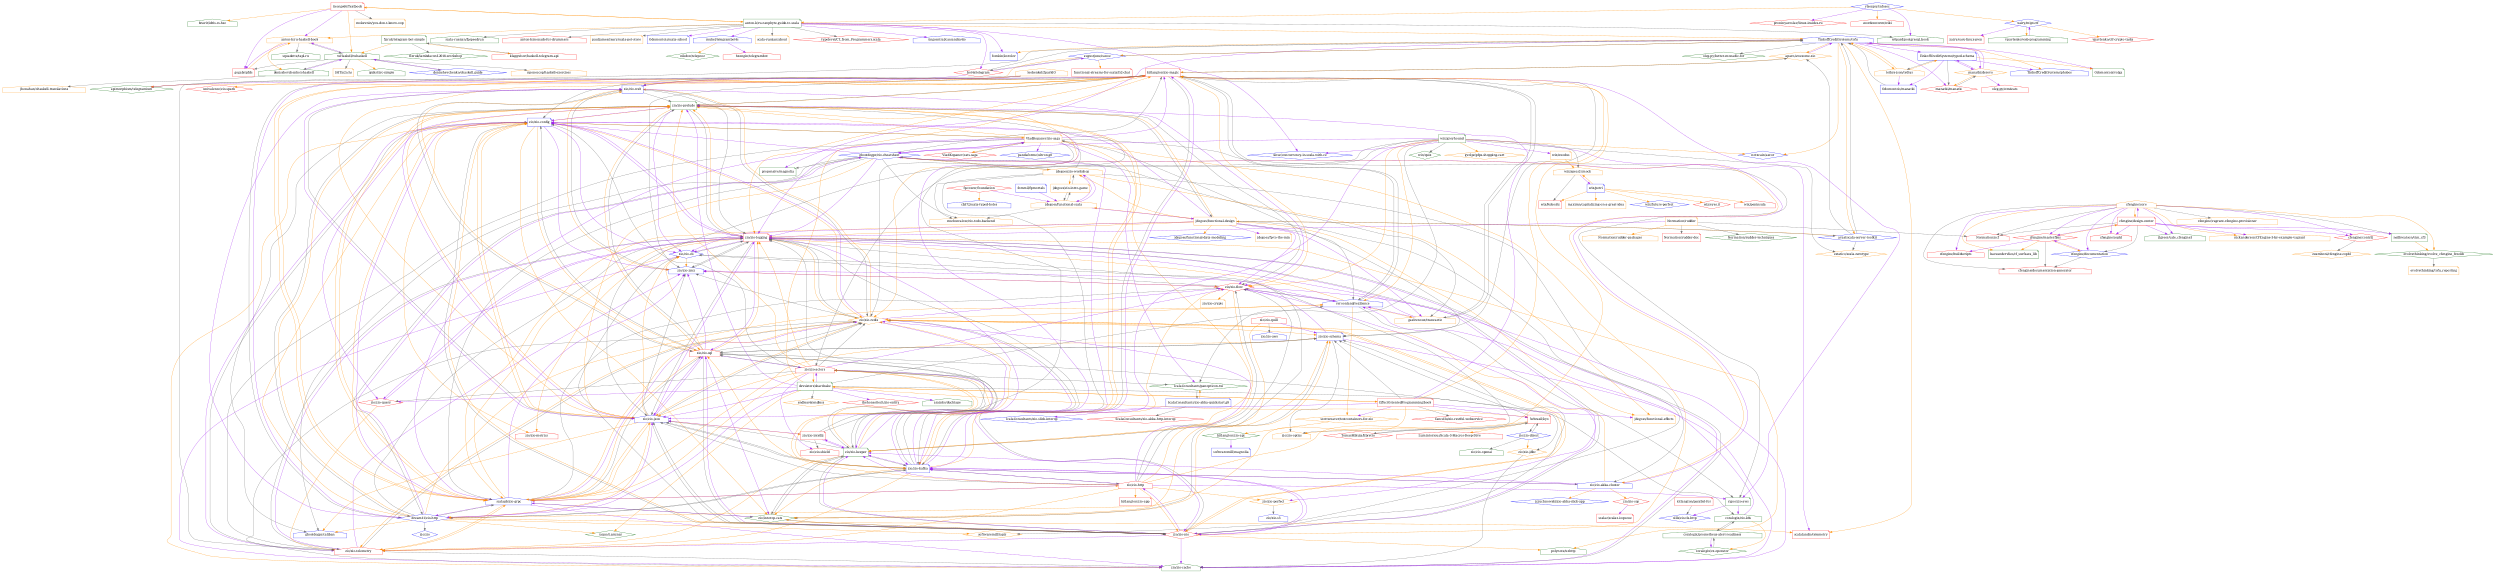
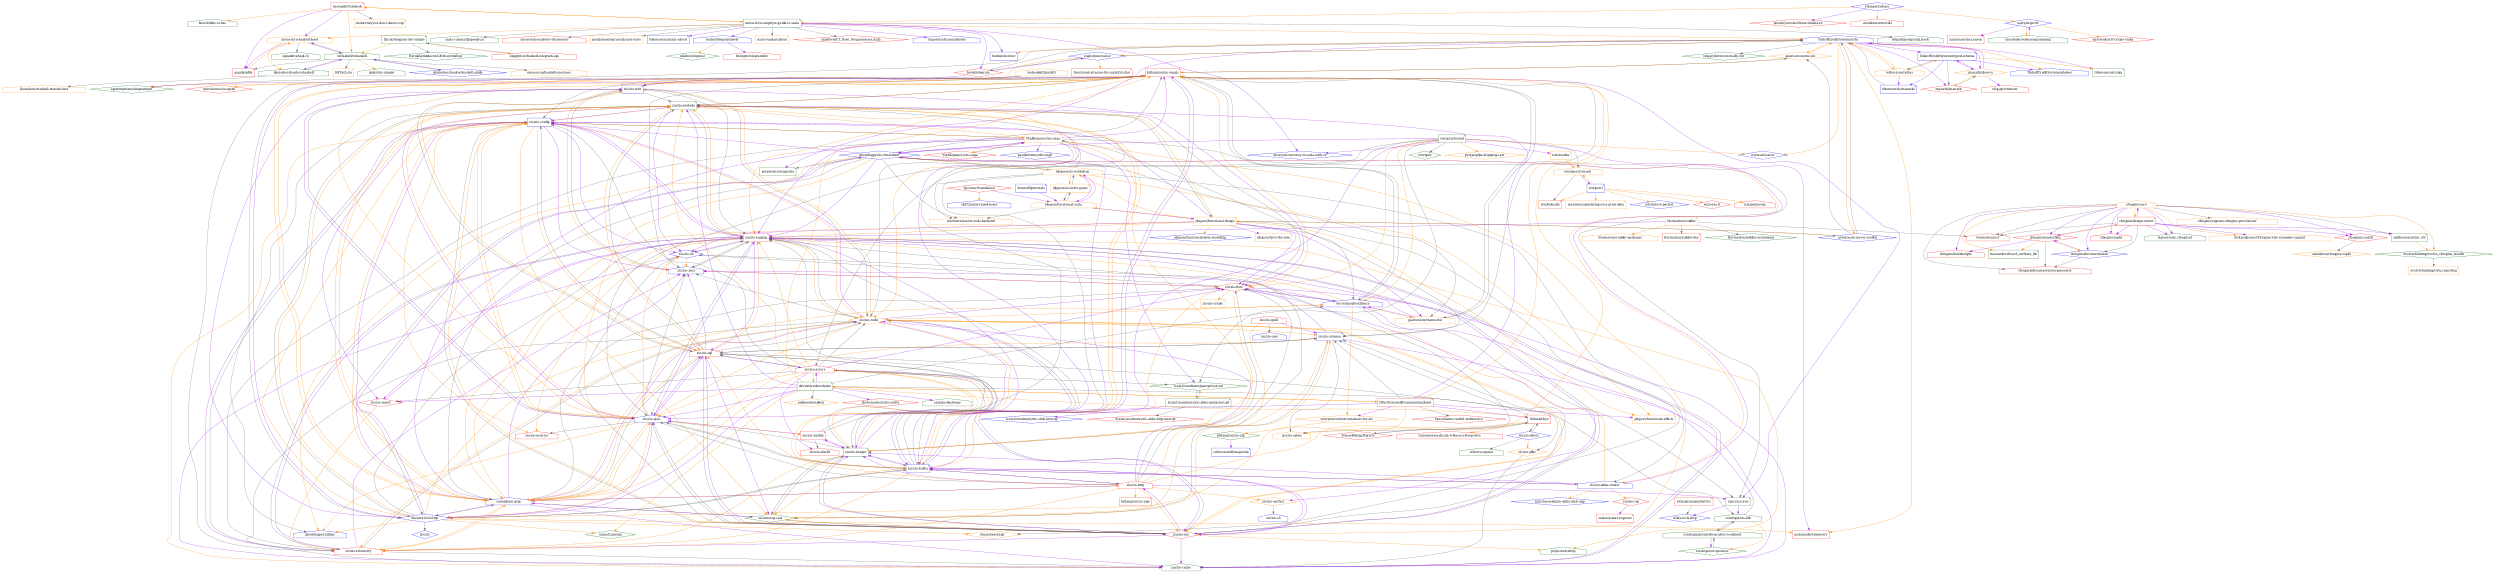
(1904, 17) -> none
(1819, 49) -> (1819, 49)
(180, 107) -> (269, 98)
(489, 233) -> (489, 233)
(1851, 254) -> none
(751, 367) -> (593, 427)
(1198, 403) -> (1198, 403)
(1481, 452) -> (1481, 452)
(992, 535) -> (992, 535)
